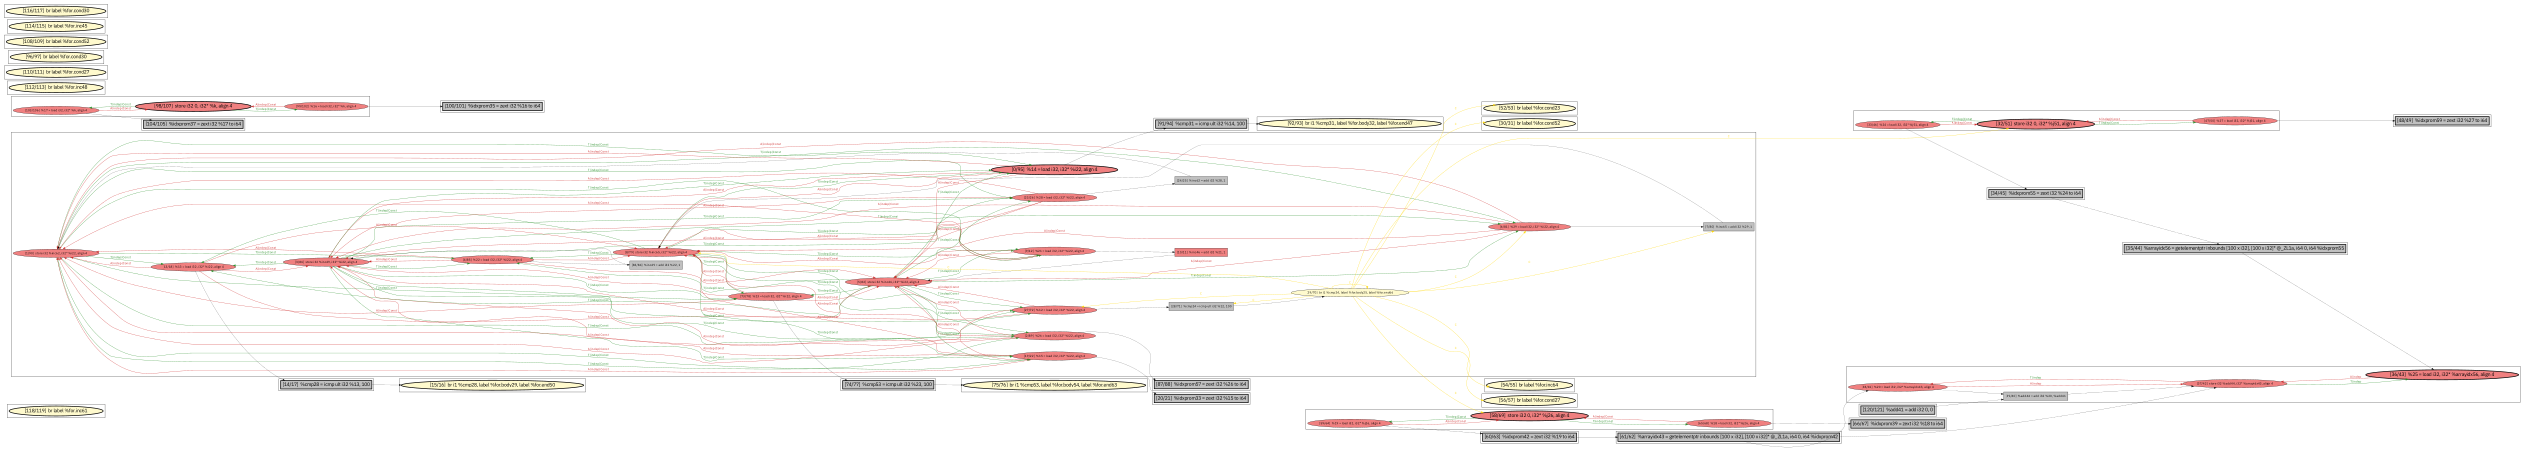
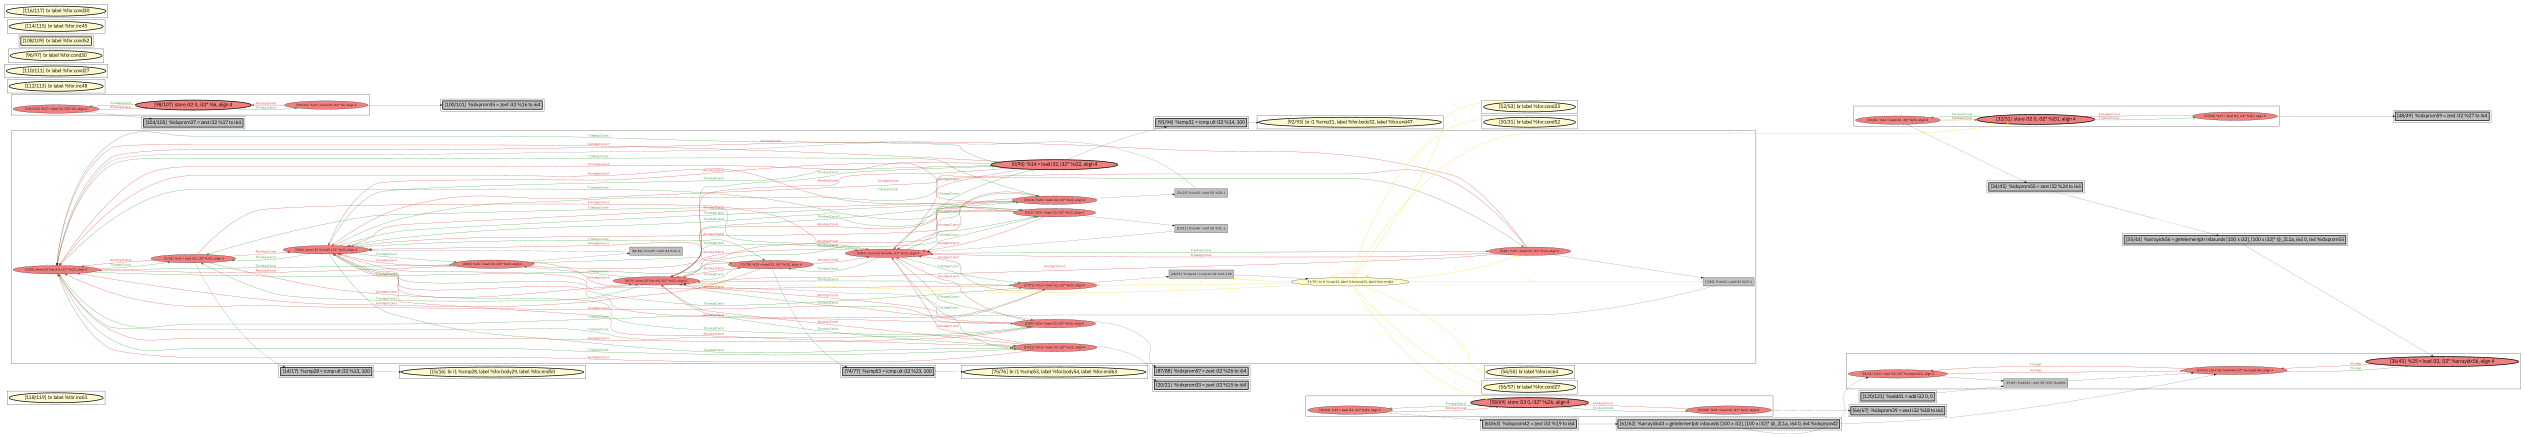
(56, 42) -> (56, 41)
(691, 159) -> none
(1201, 252) -> (1201, 228)
